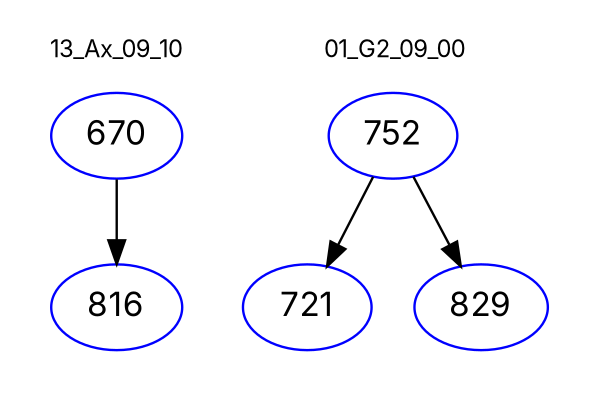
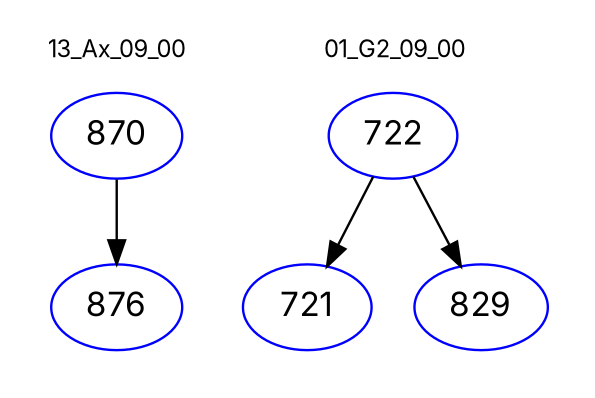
(117, 51) -> (117, 51)
(117, 136) -> (117, 136)
(393, 136) -> (393, 136)
(117, 307) -> (117, 307)
